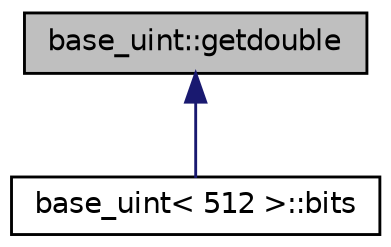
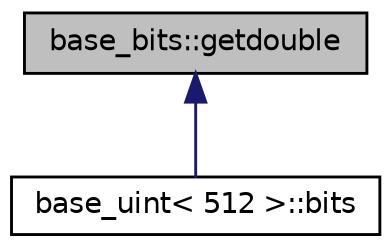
(196, 43) -> (196, 43)
